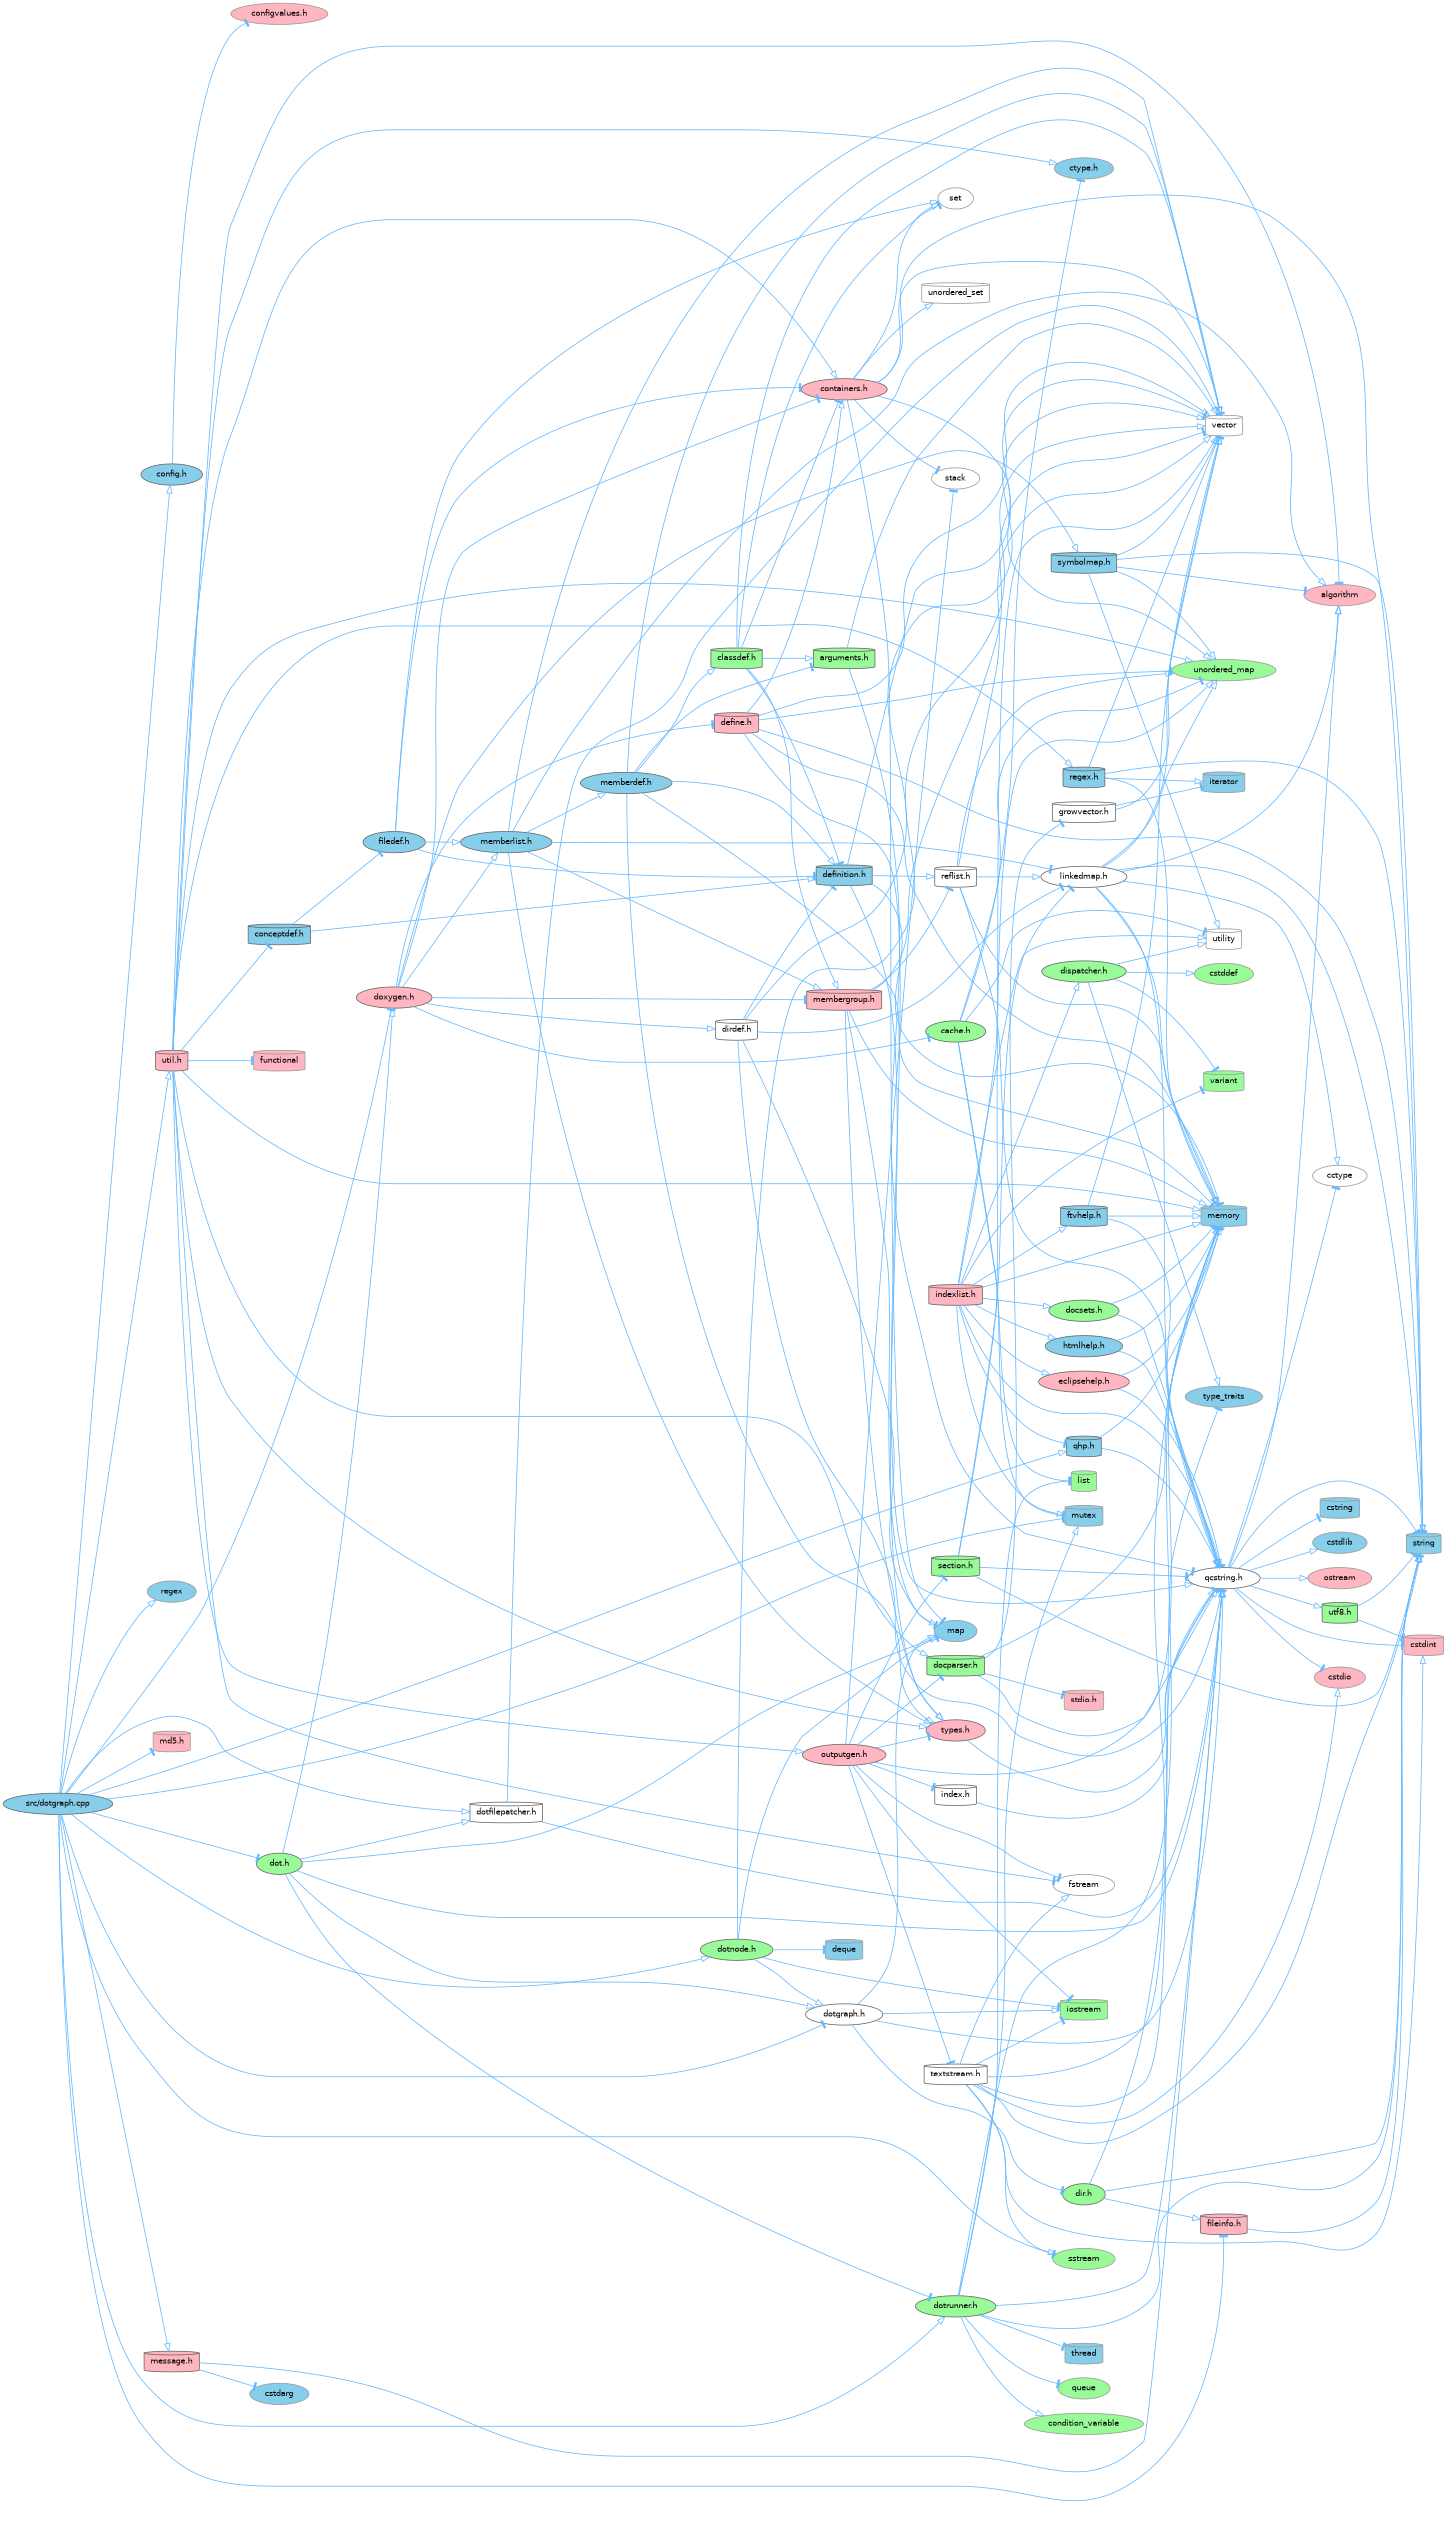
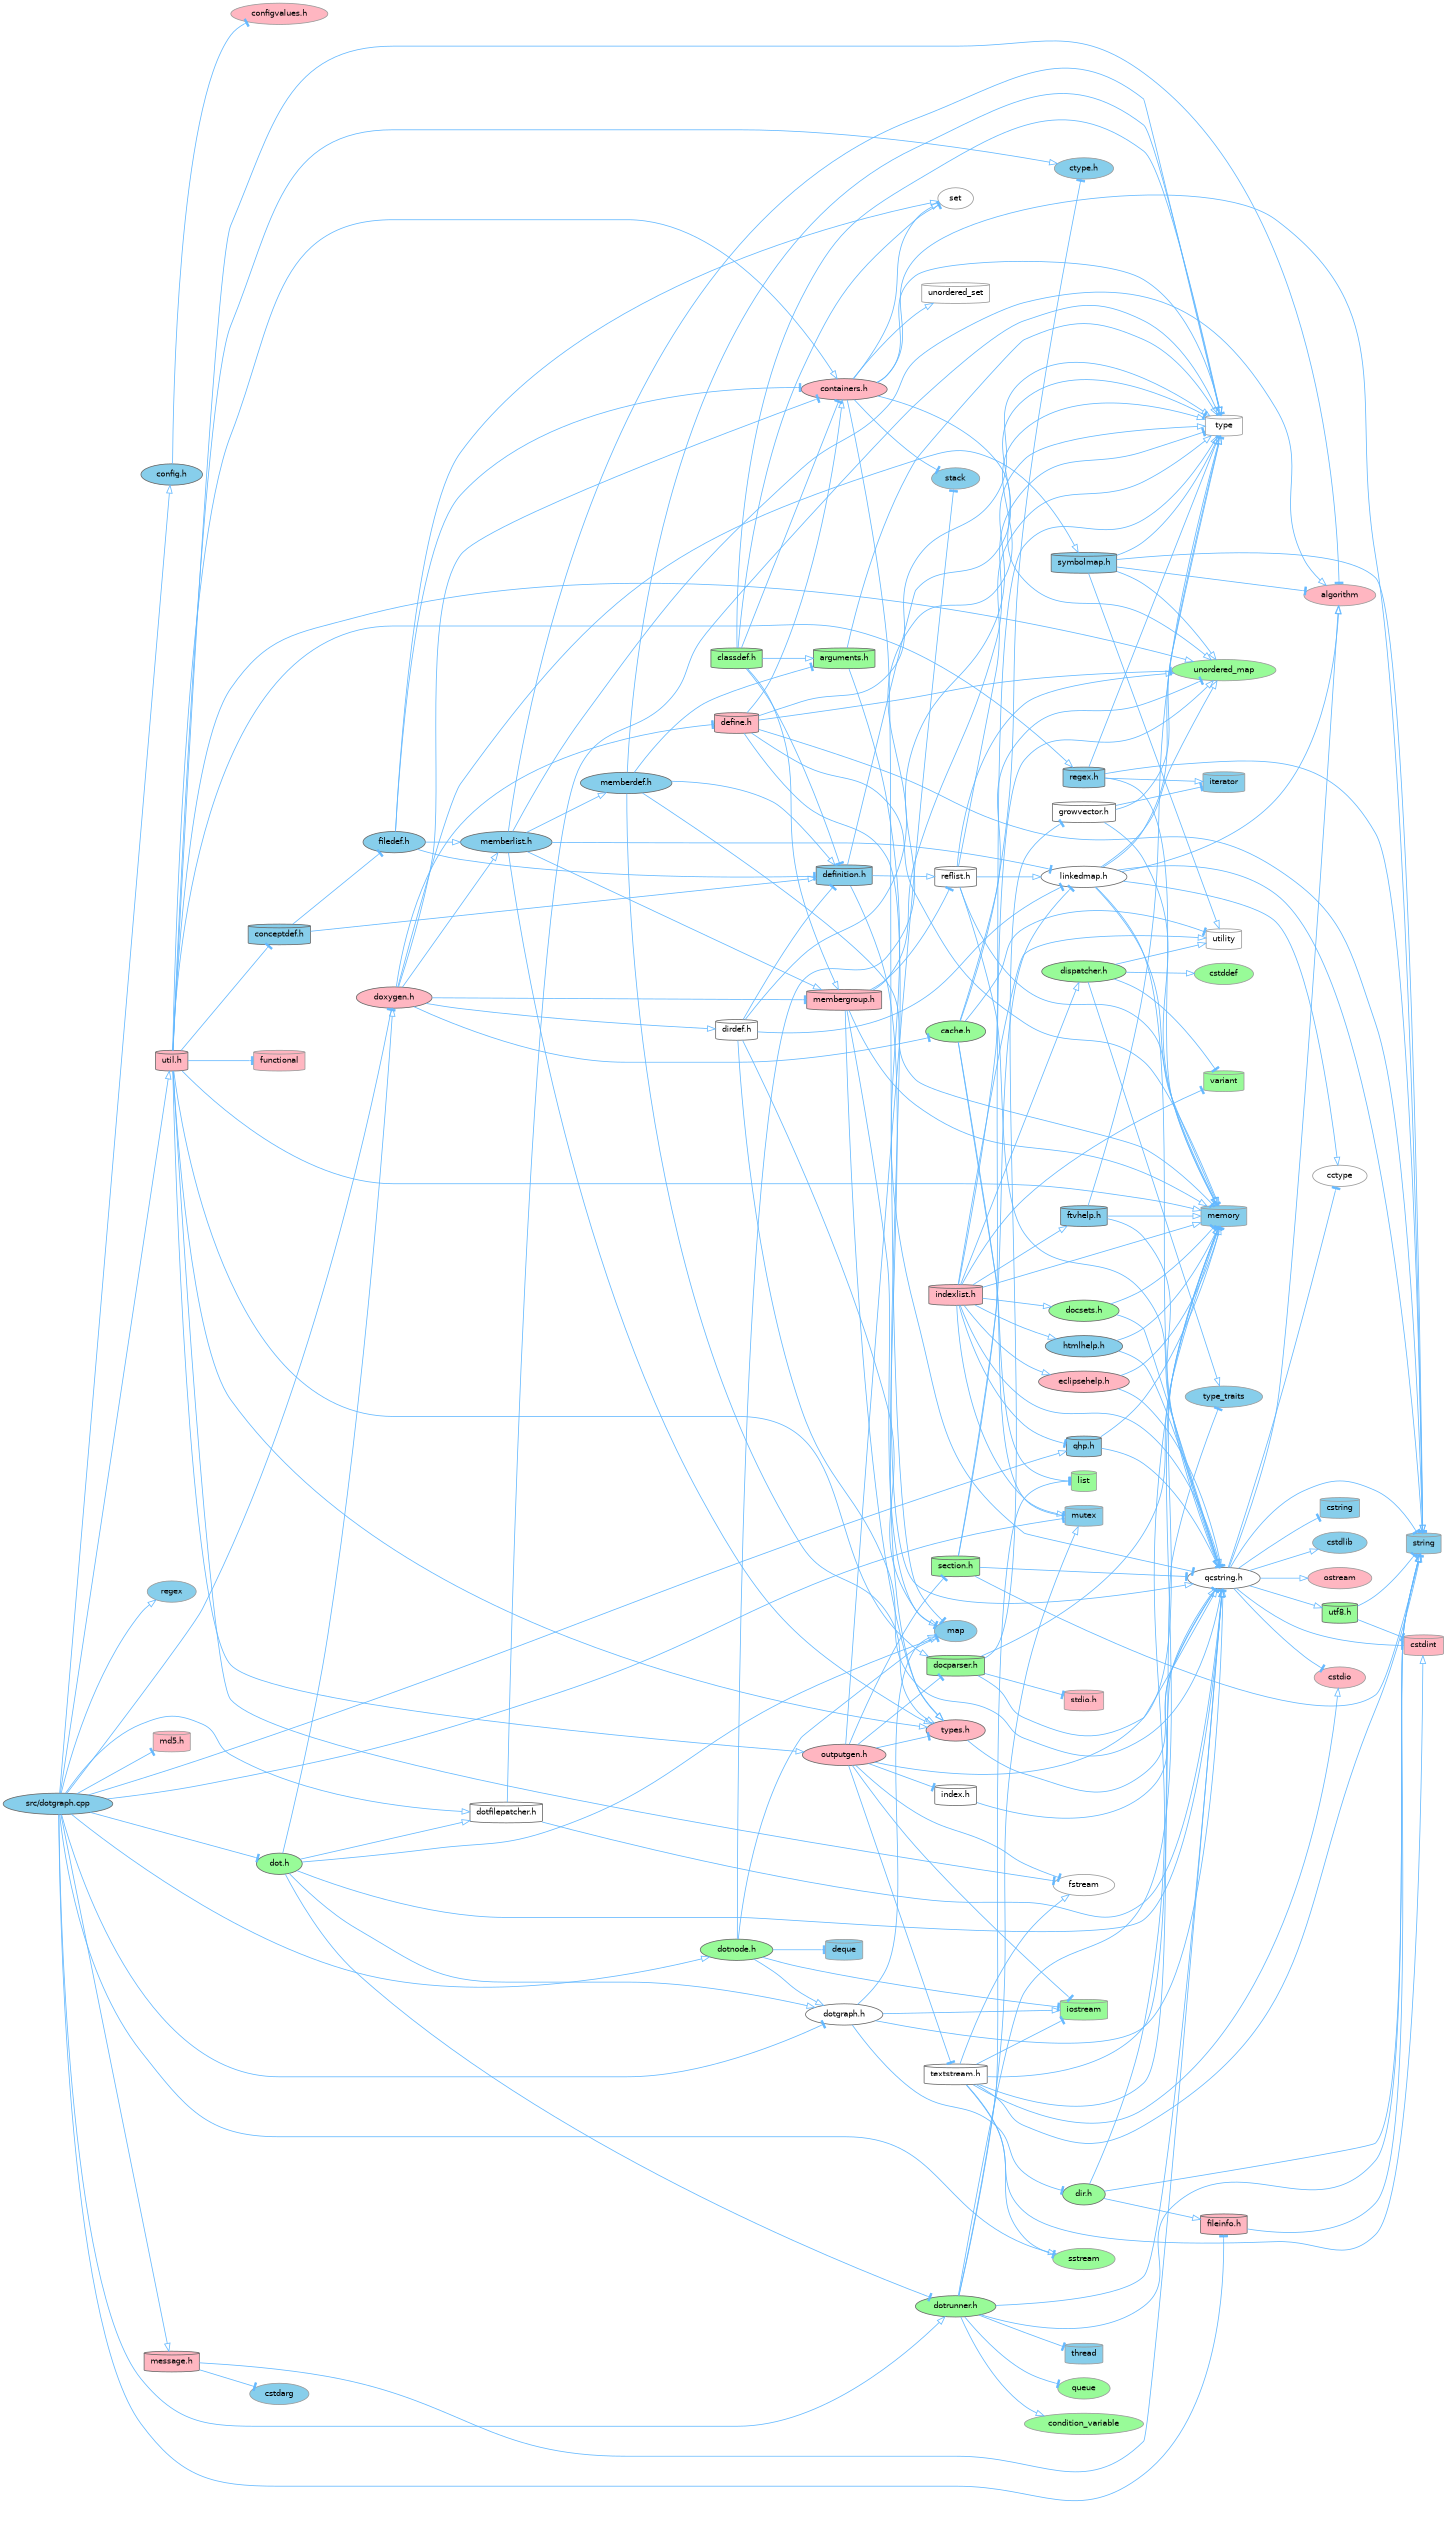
(1224, 426) -> (1224, 426)
(956, 478) -> (956, 478)
(679, 715) -> none
(1023, 1071) -> (1162, 904)
